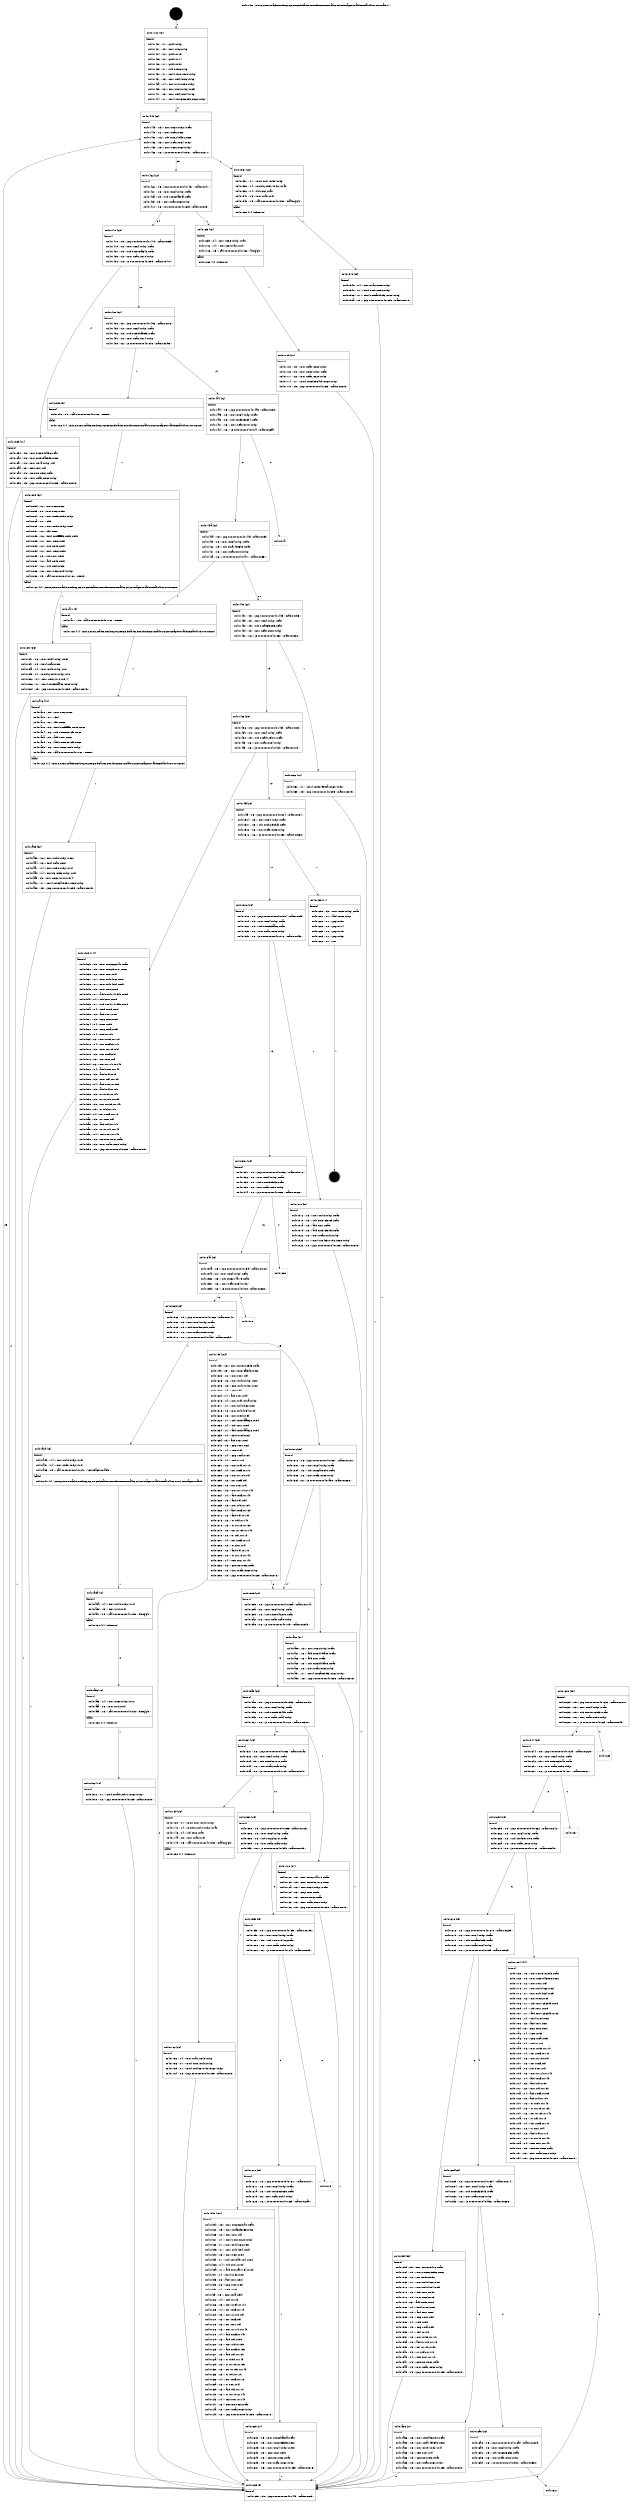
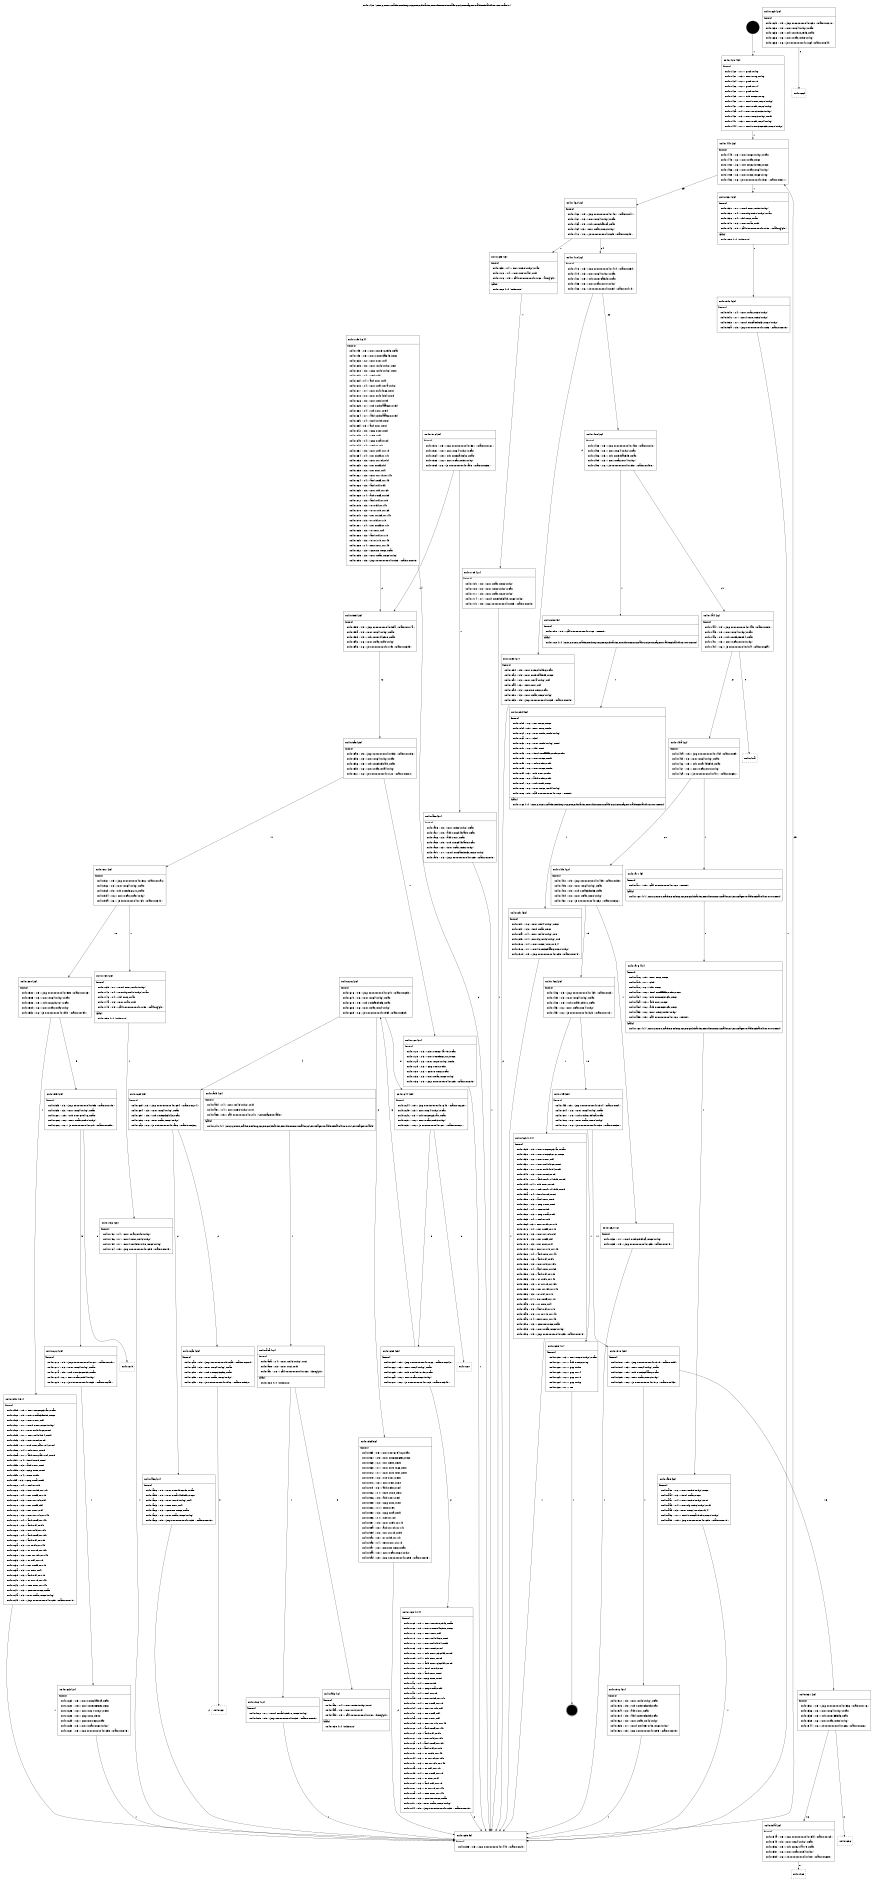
(178, 108) -> (754, 135)
(200, 1322) -> none
(575, 1731) -> (394, 1053)
(119, 1752) -> (287, 1542)
